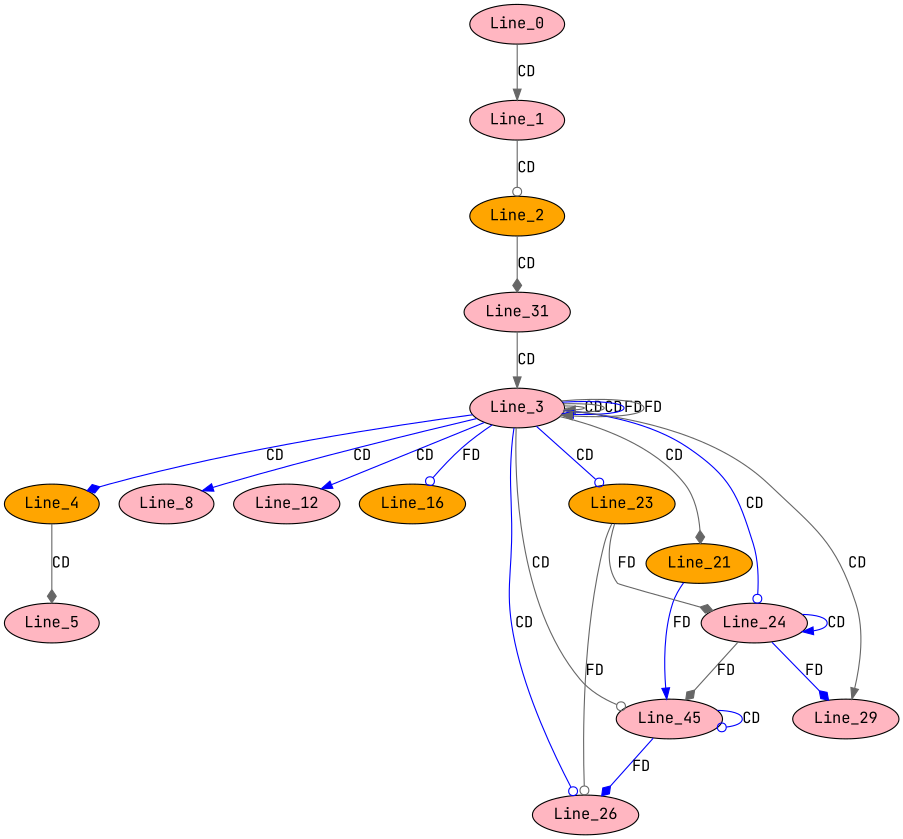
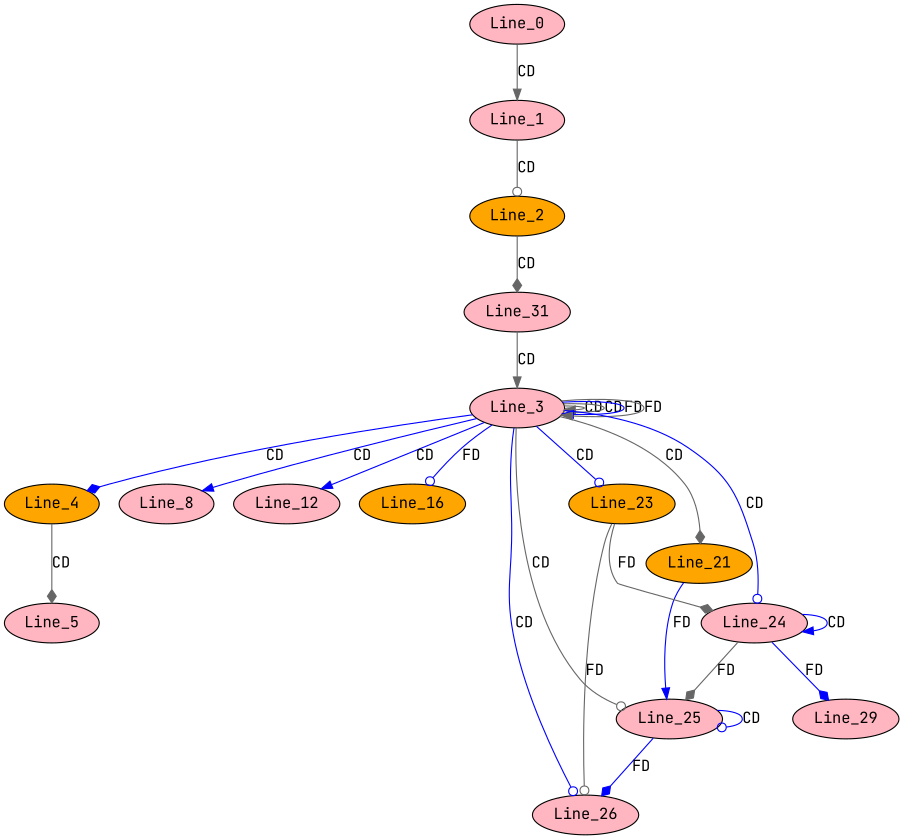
(774, 489) -> none
(669, 719) -> (669, 719)
